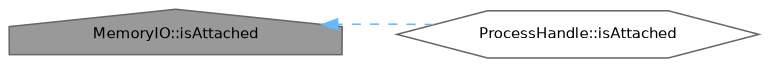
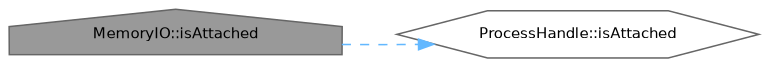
(386, 24) -> (380, 45)
